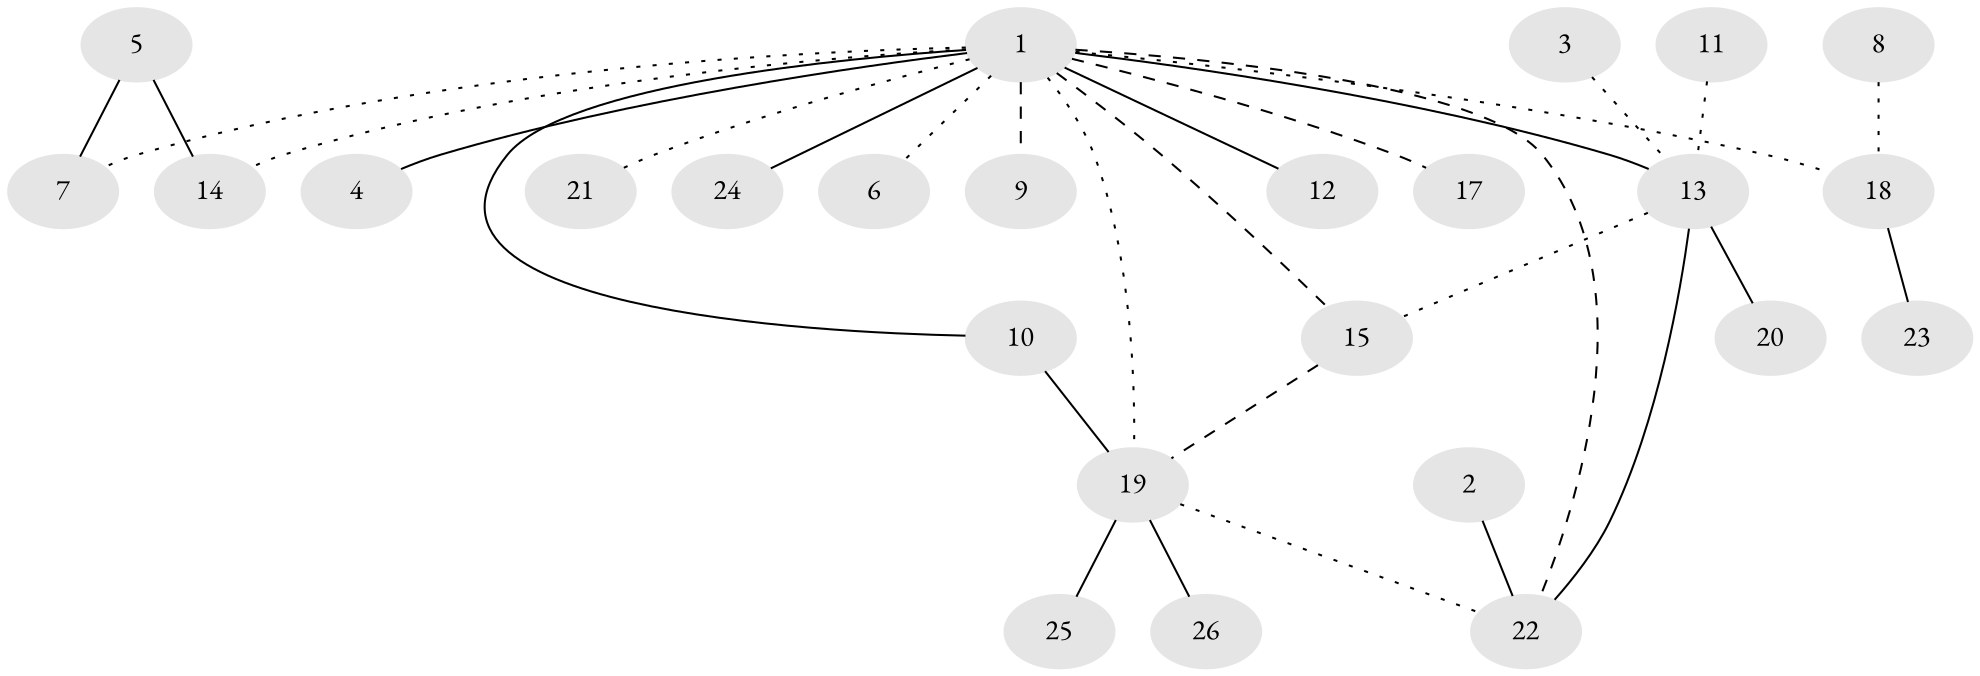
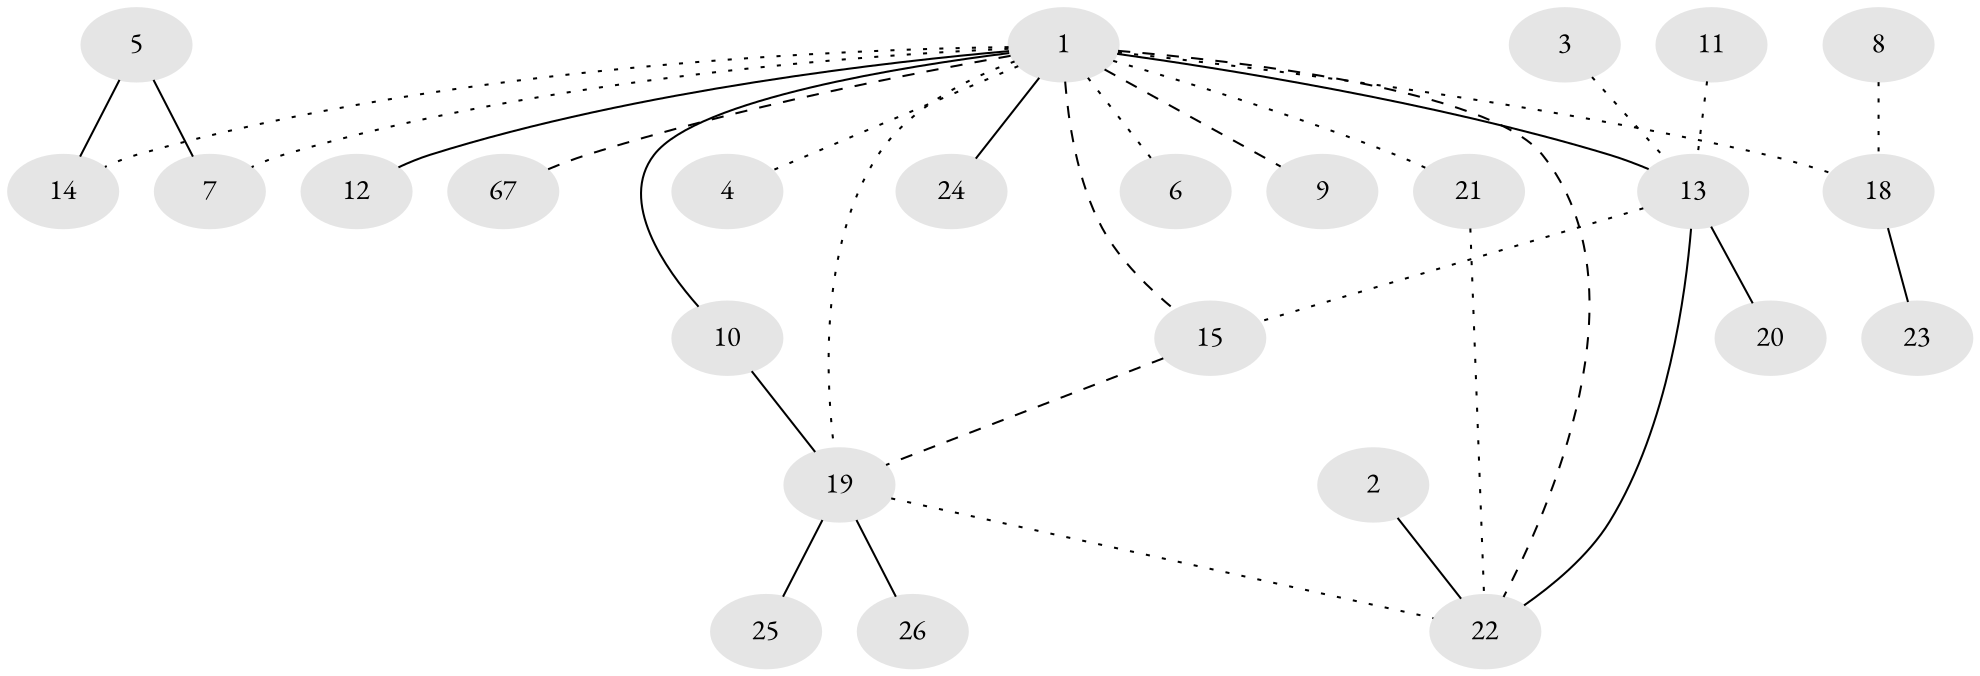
(695, 95) -> (889, 121)
(1469, 192) -> (503, 192)
none -> (1477, 411)
